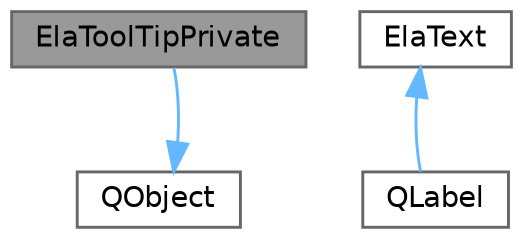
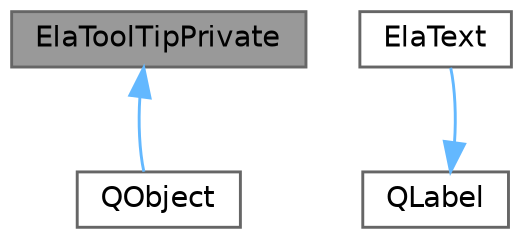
(178, 105) -> (139, 135)
(416, 135) -> (455, 105)
